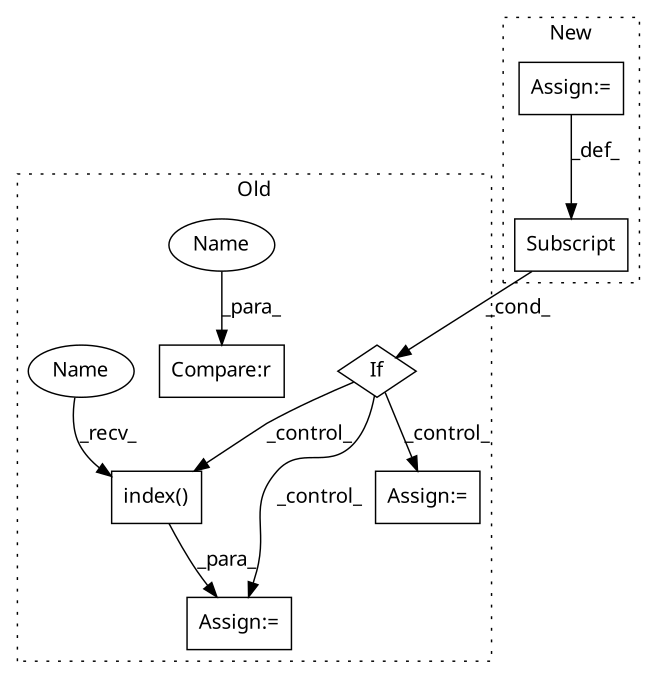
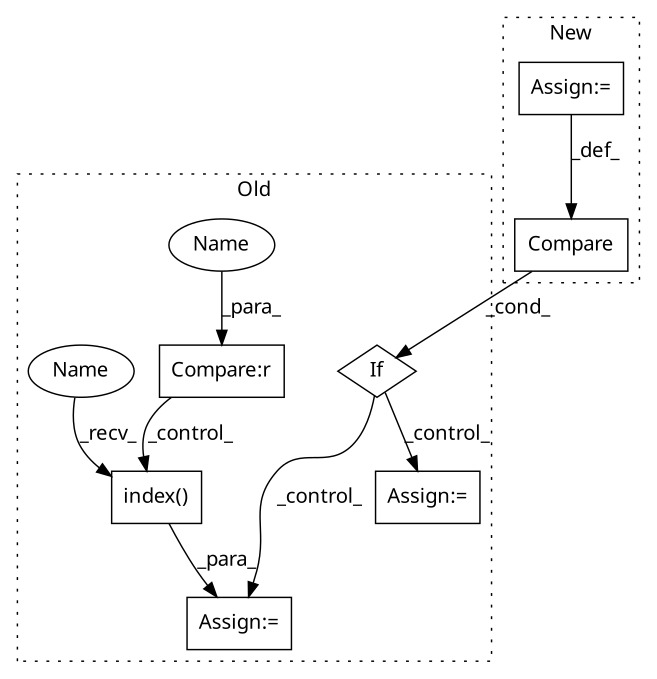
(571, 245) -> (571, 245)
(277, 418) -> (148, 423)
